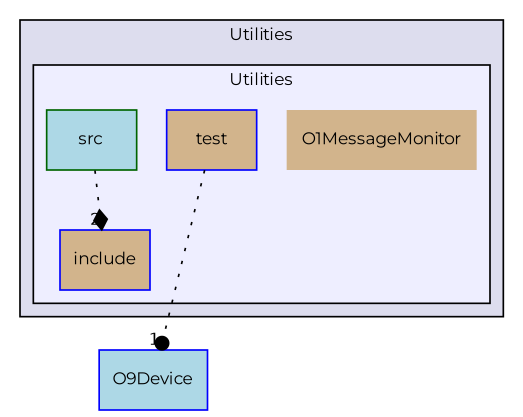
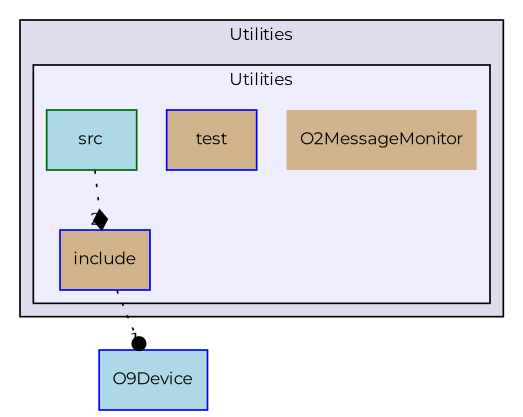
(382, 140) -> (382, 140)
(184, 253) -> (127, 314)
